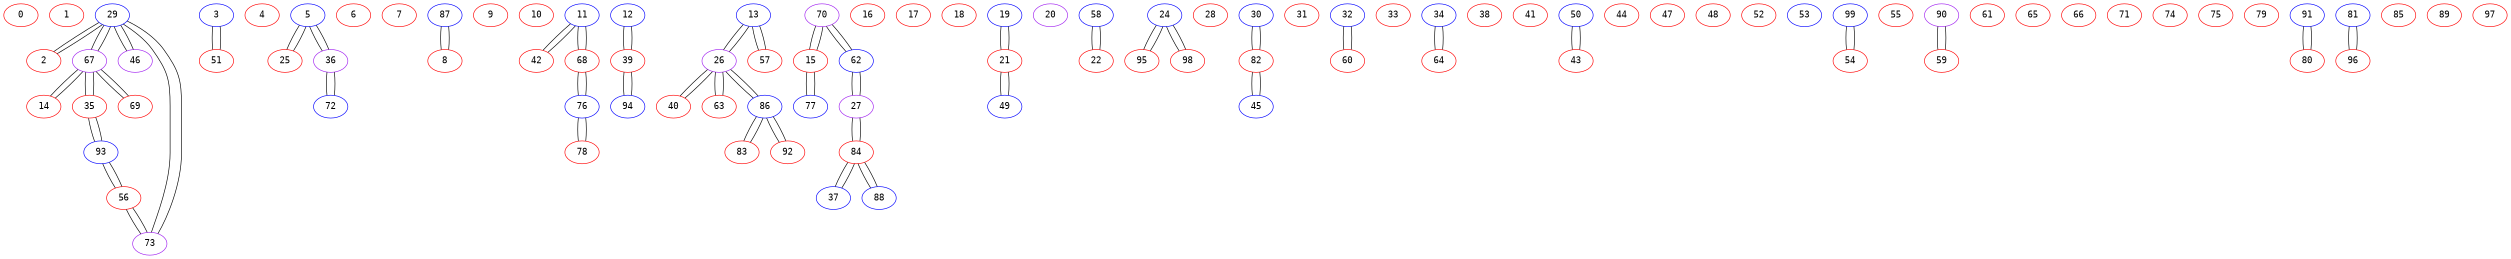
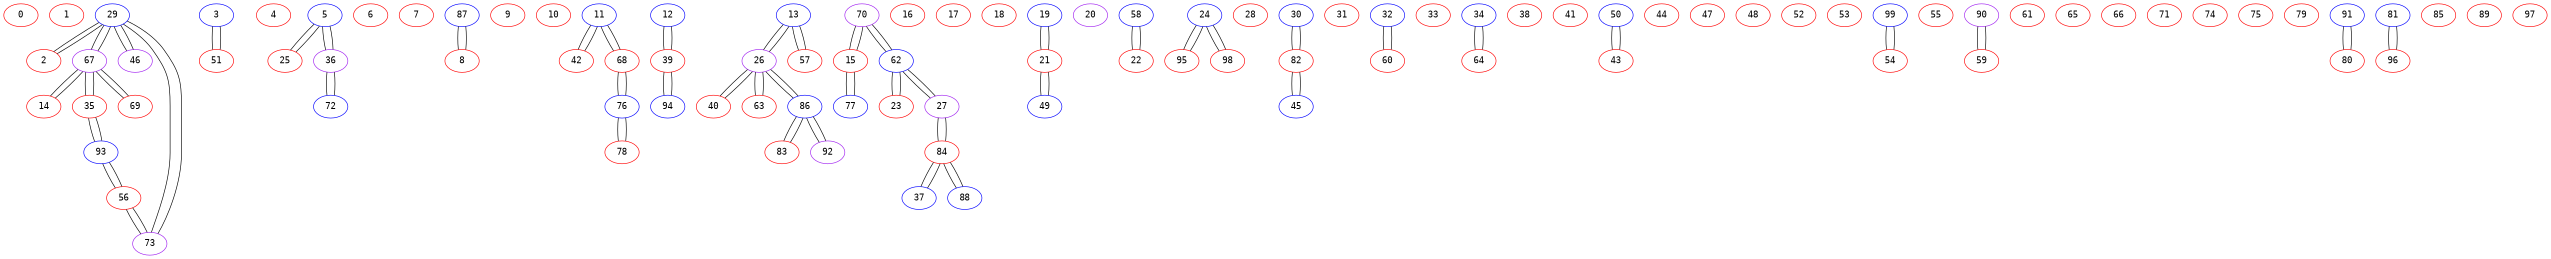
(1805, 15) -> (1845, 15)
none -> (896, 107)
(788, 152) -> (828, 152)
